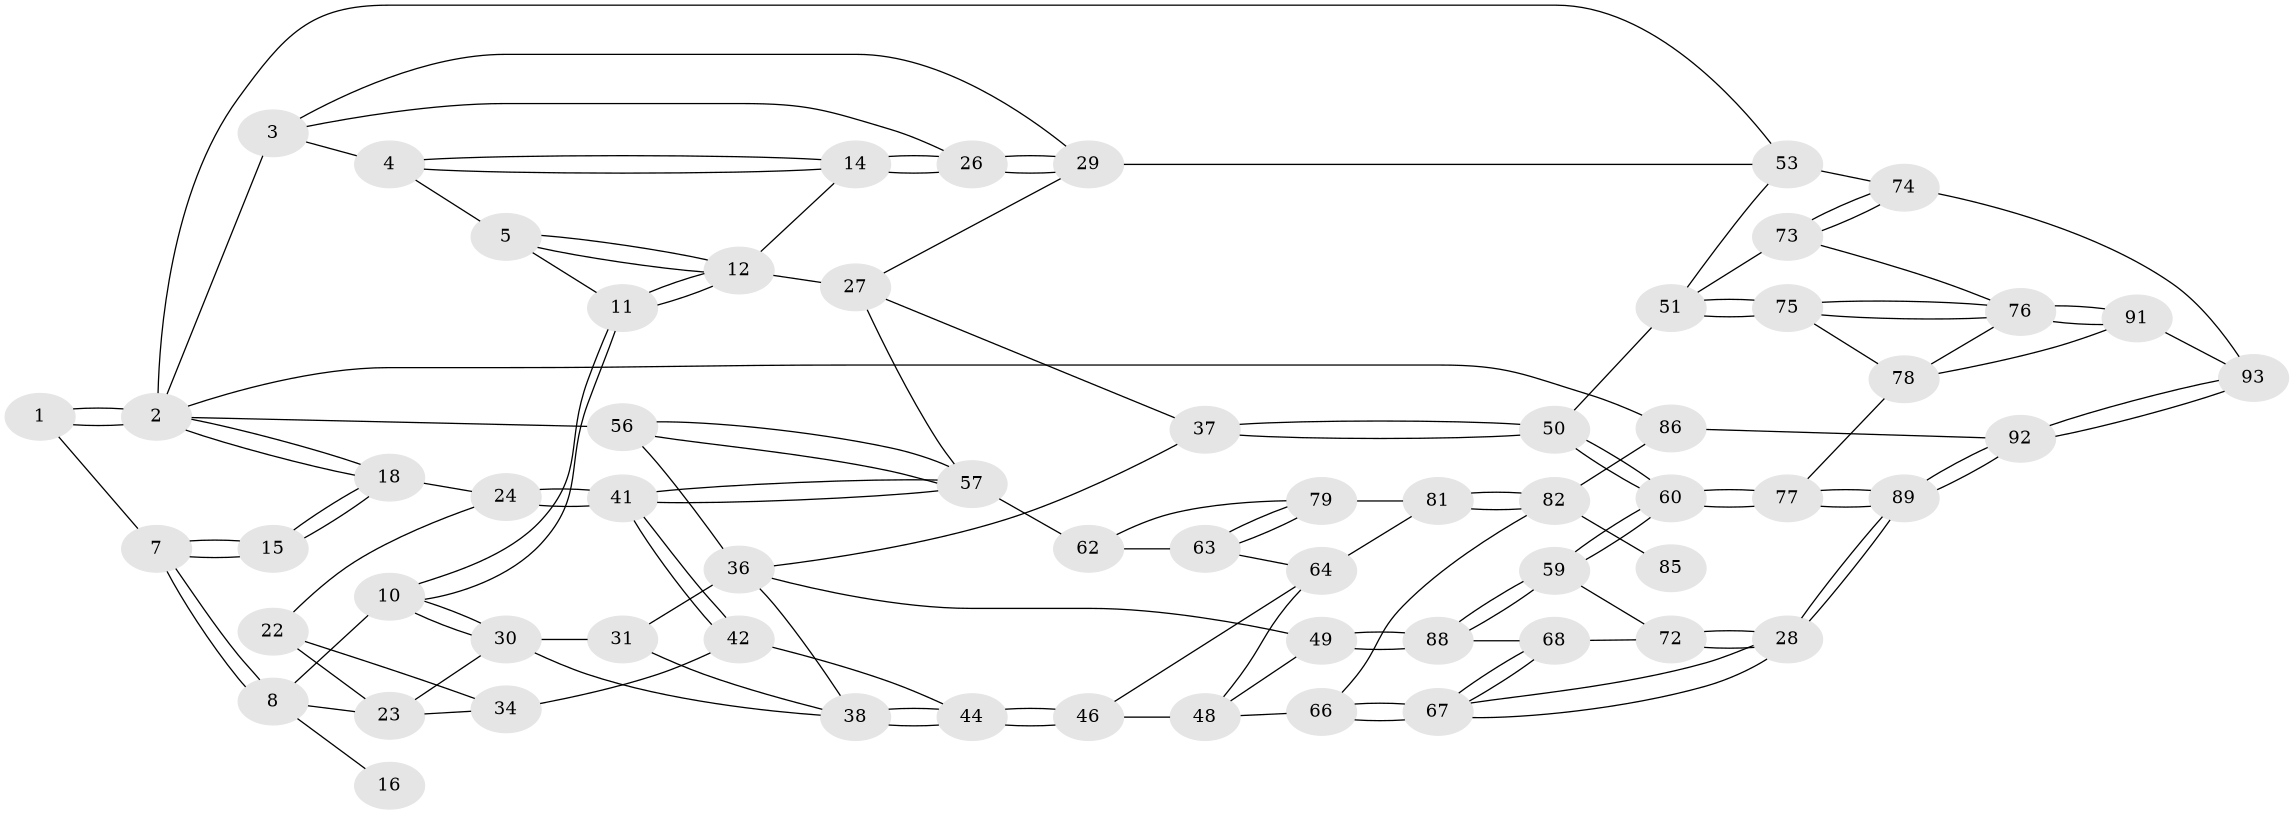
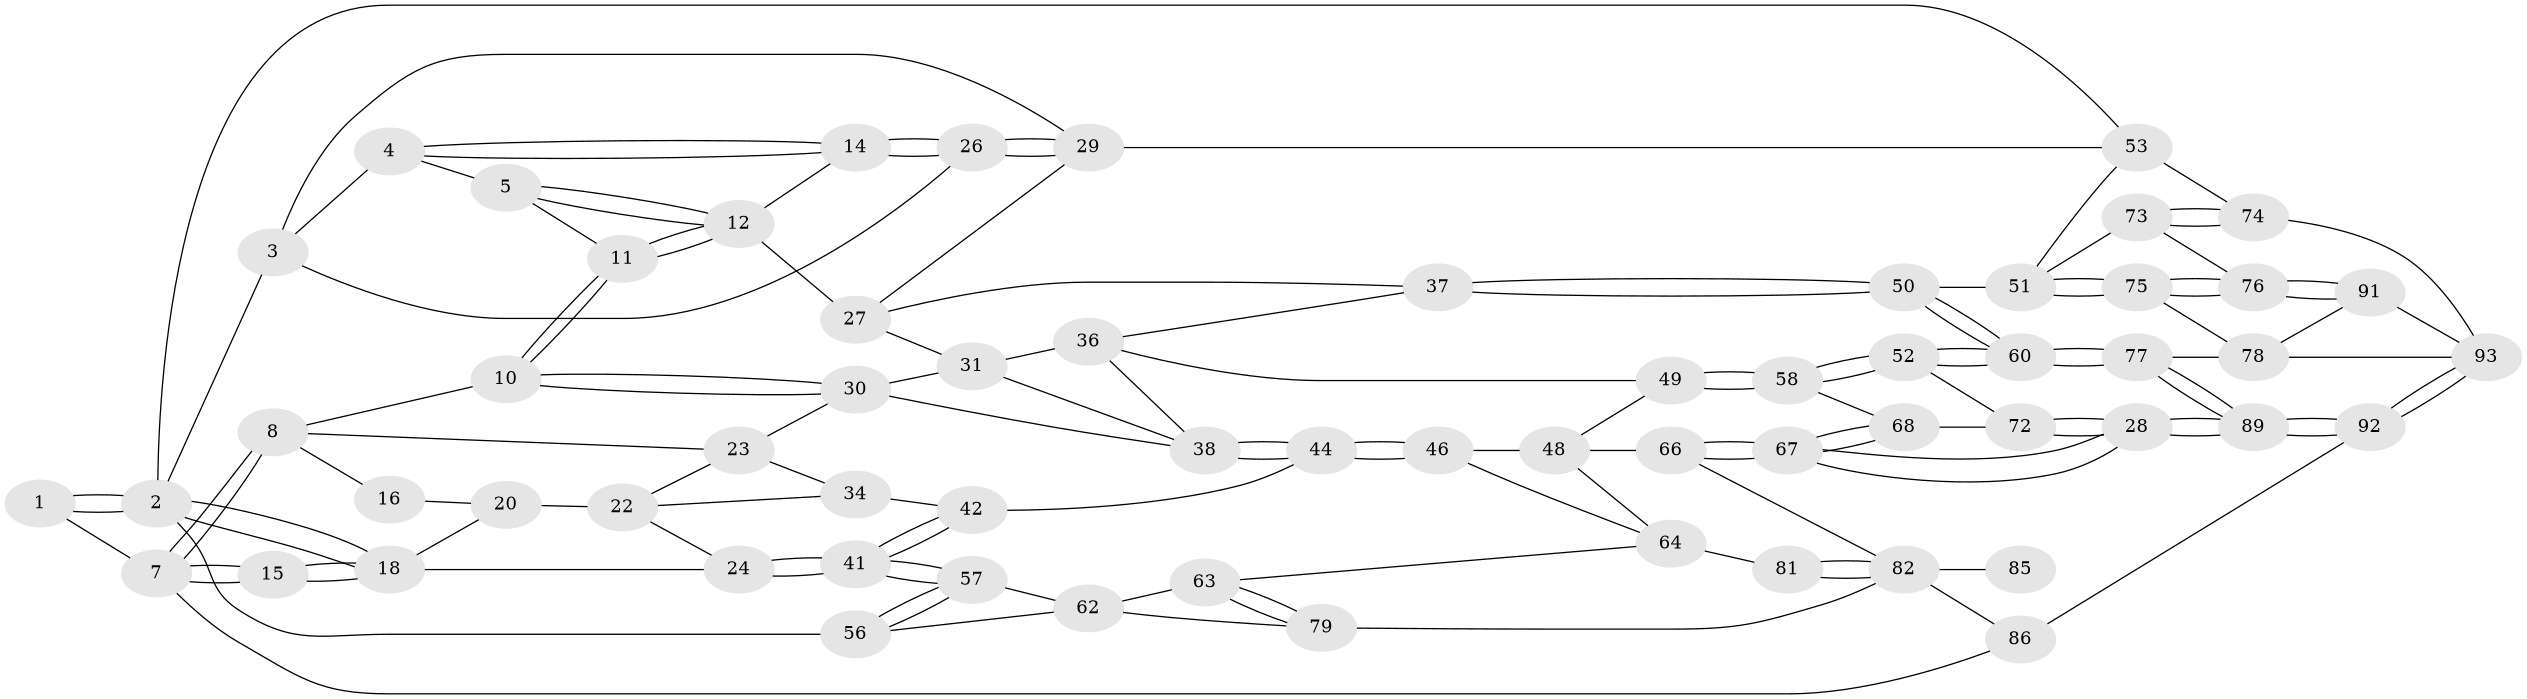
(1962, 346) -> (2370, 357)
(917, 365) -> (1072, 694)
(907, 389) -> (914, 343)
(672, 481) -> (972, 621)
(1380, 501) -> (1620, 629)
none -> (506, 505)
(1555, 571) -> (1904, 357)
(1438, 641) -> (1788, 381)
